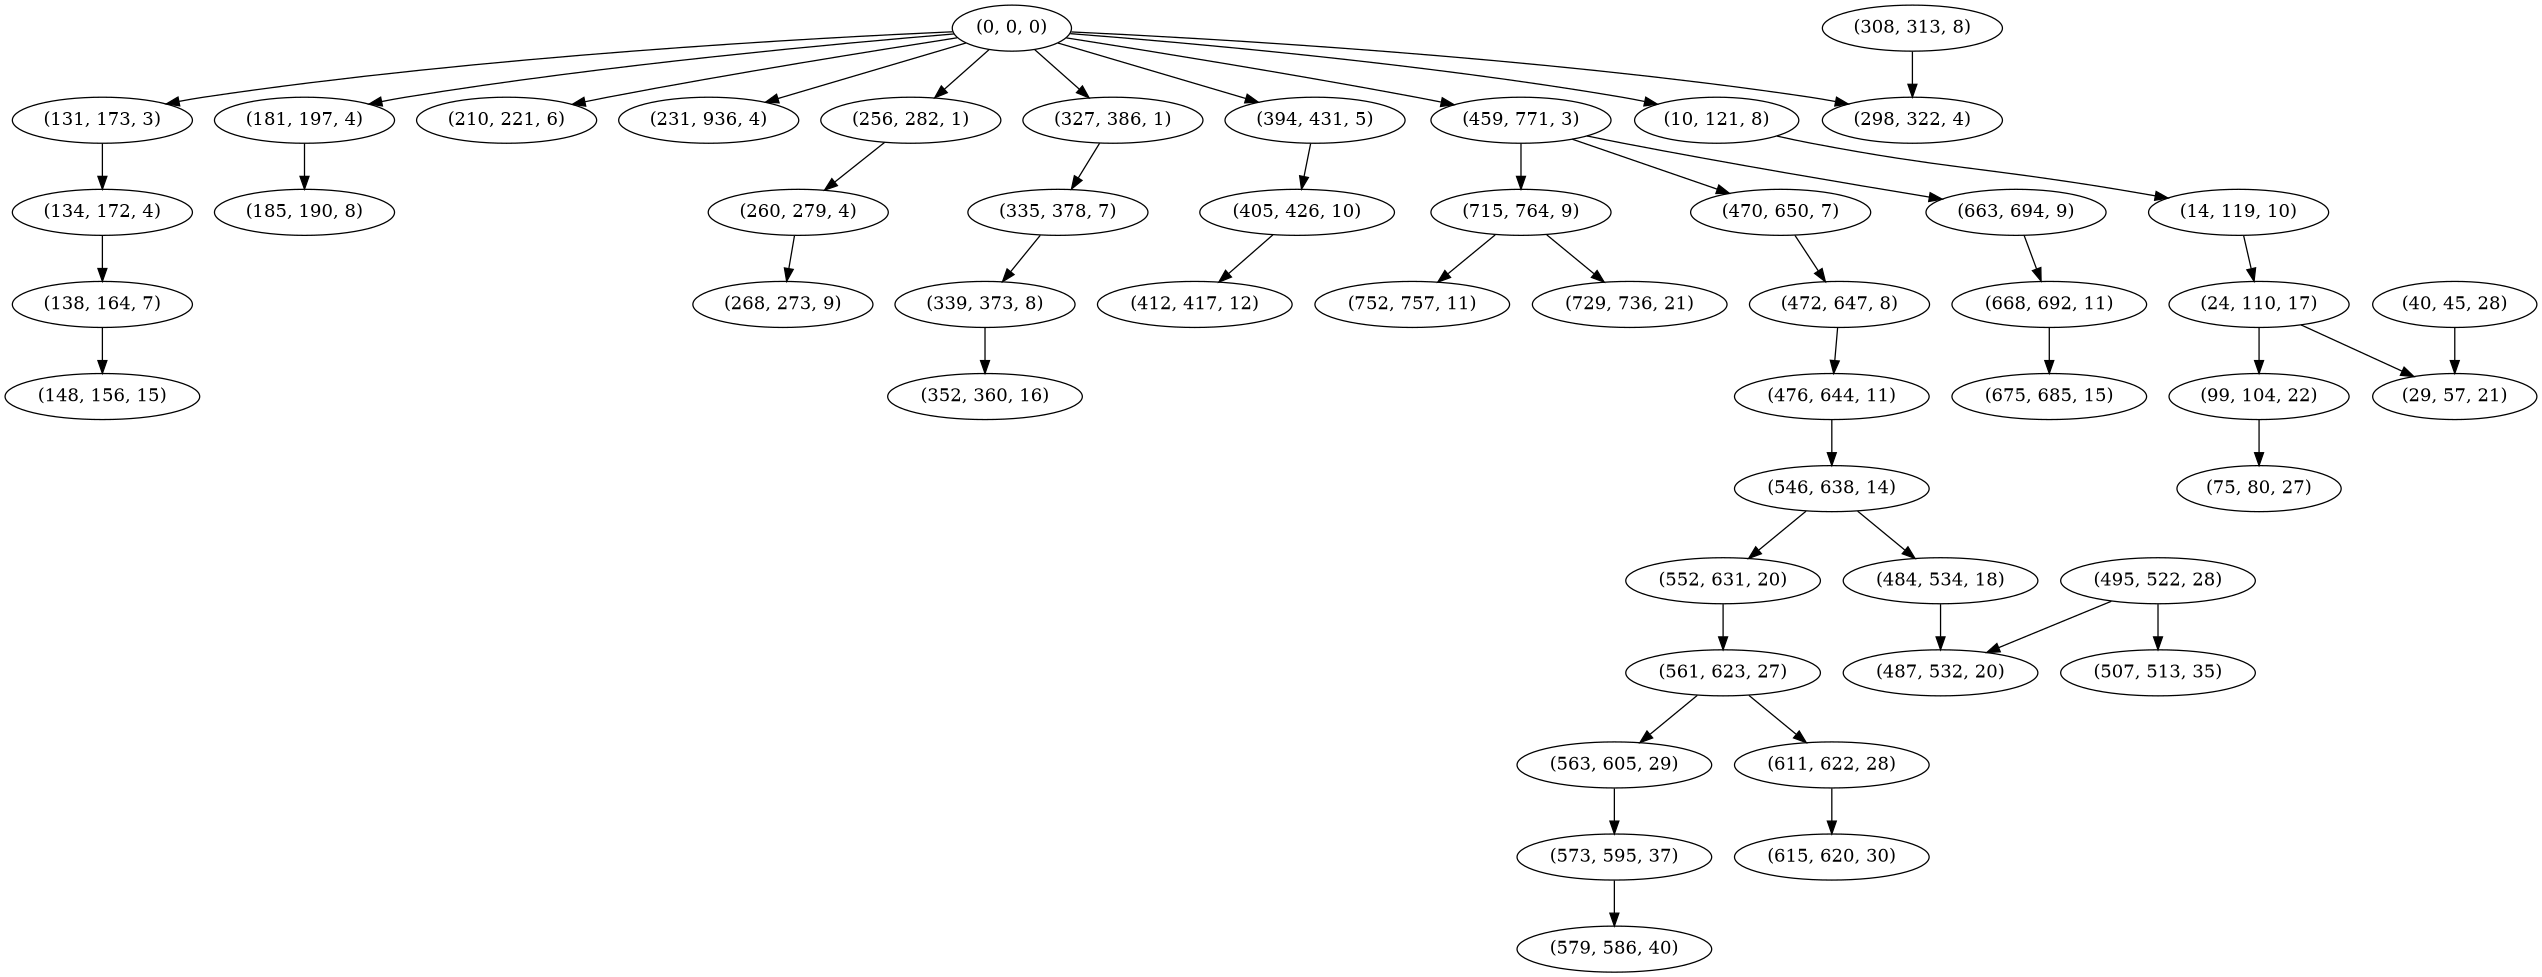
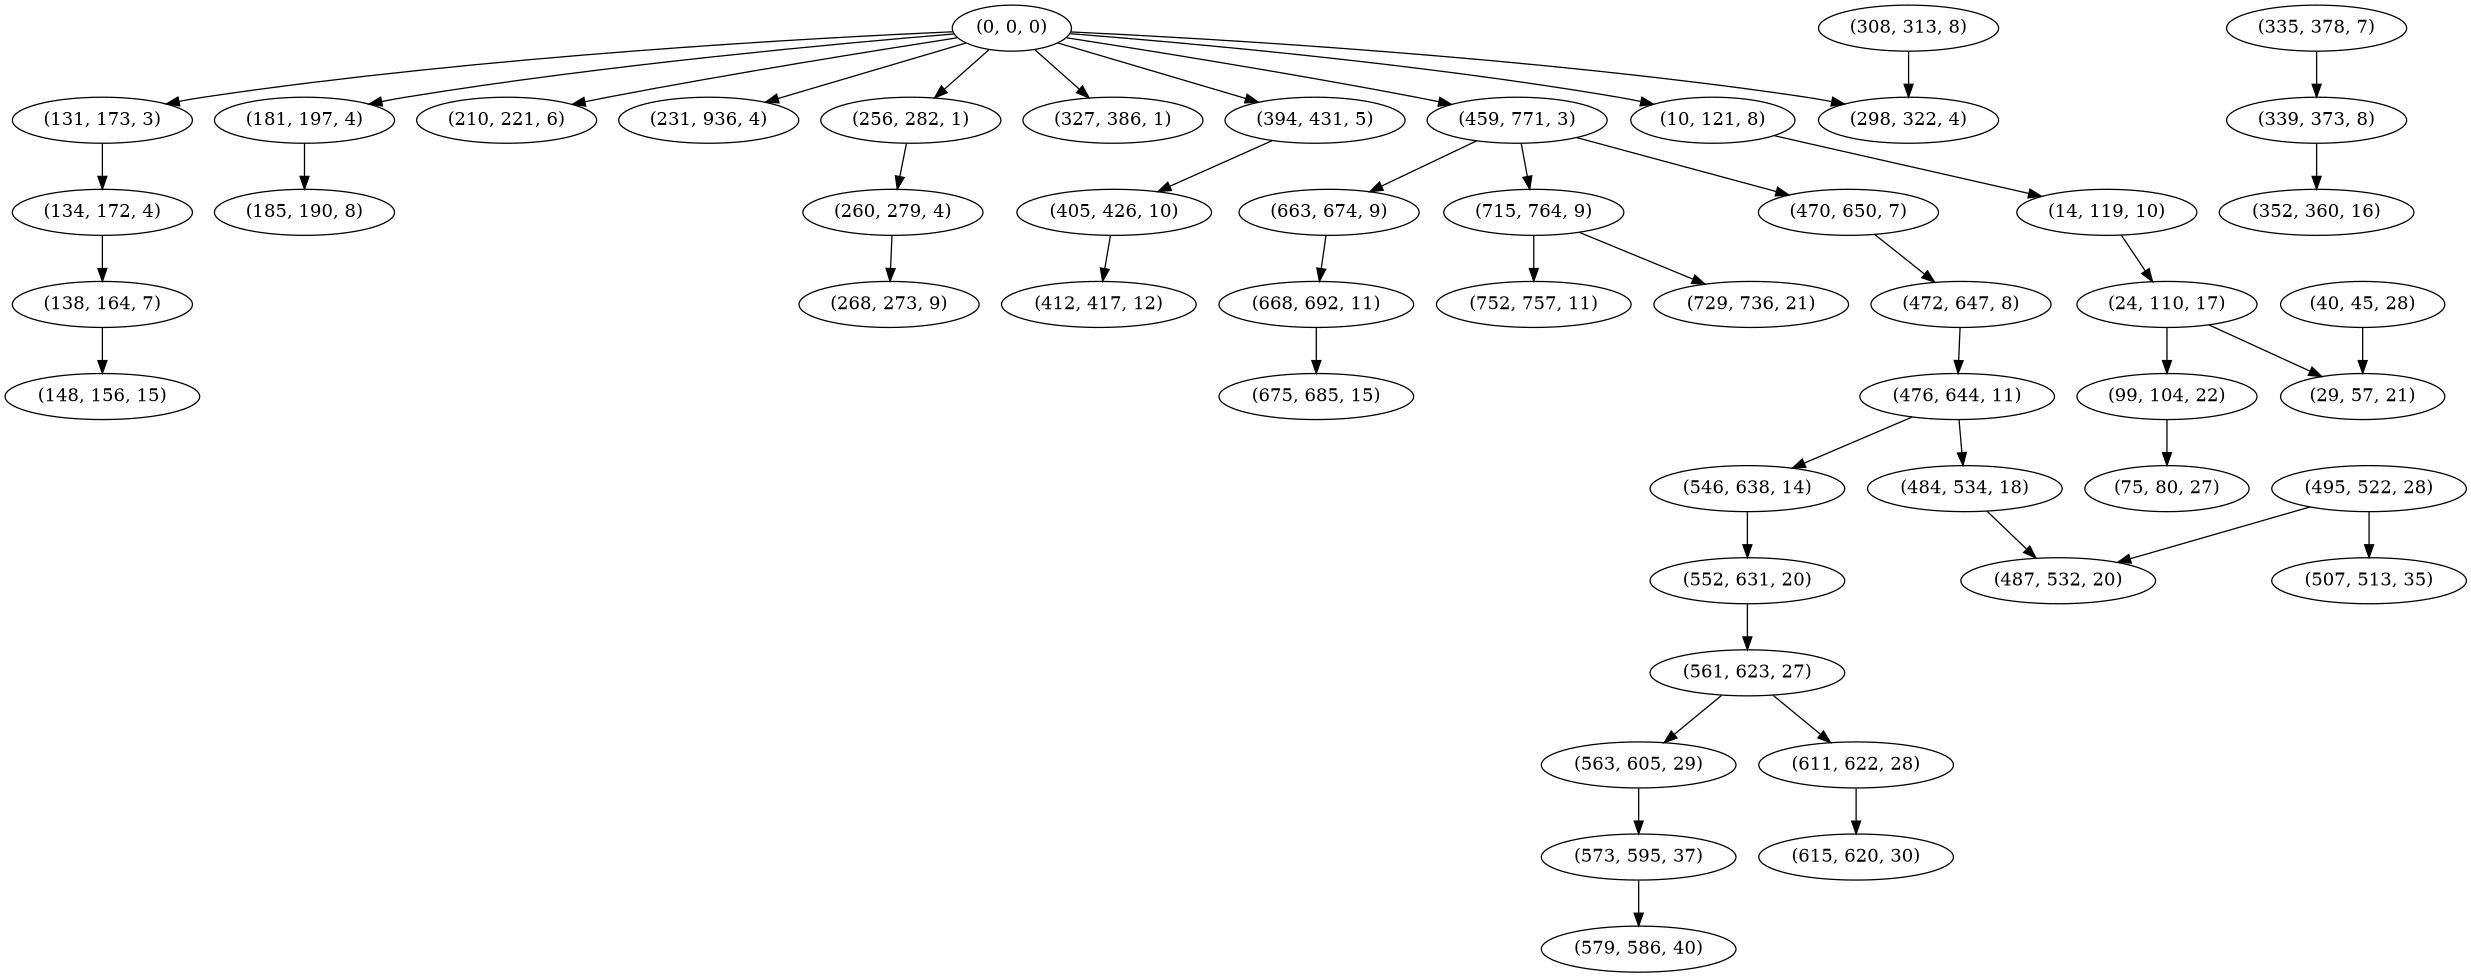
(1089, 161) -> none
(2016, 212) -> (1329, 212)
(1881, 531) -> (1960, 436)
